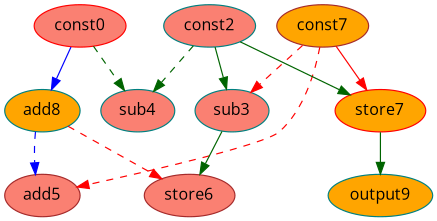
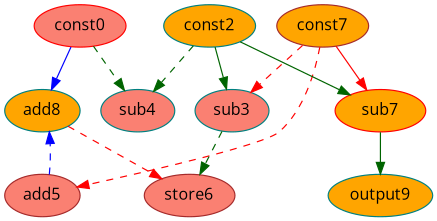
(210, 26) -> (210, 26)
(380, 111) -> (380, 111)
(35, 147) -> (50, 159)
(214, 147) -> (214, 147)
